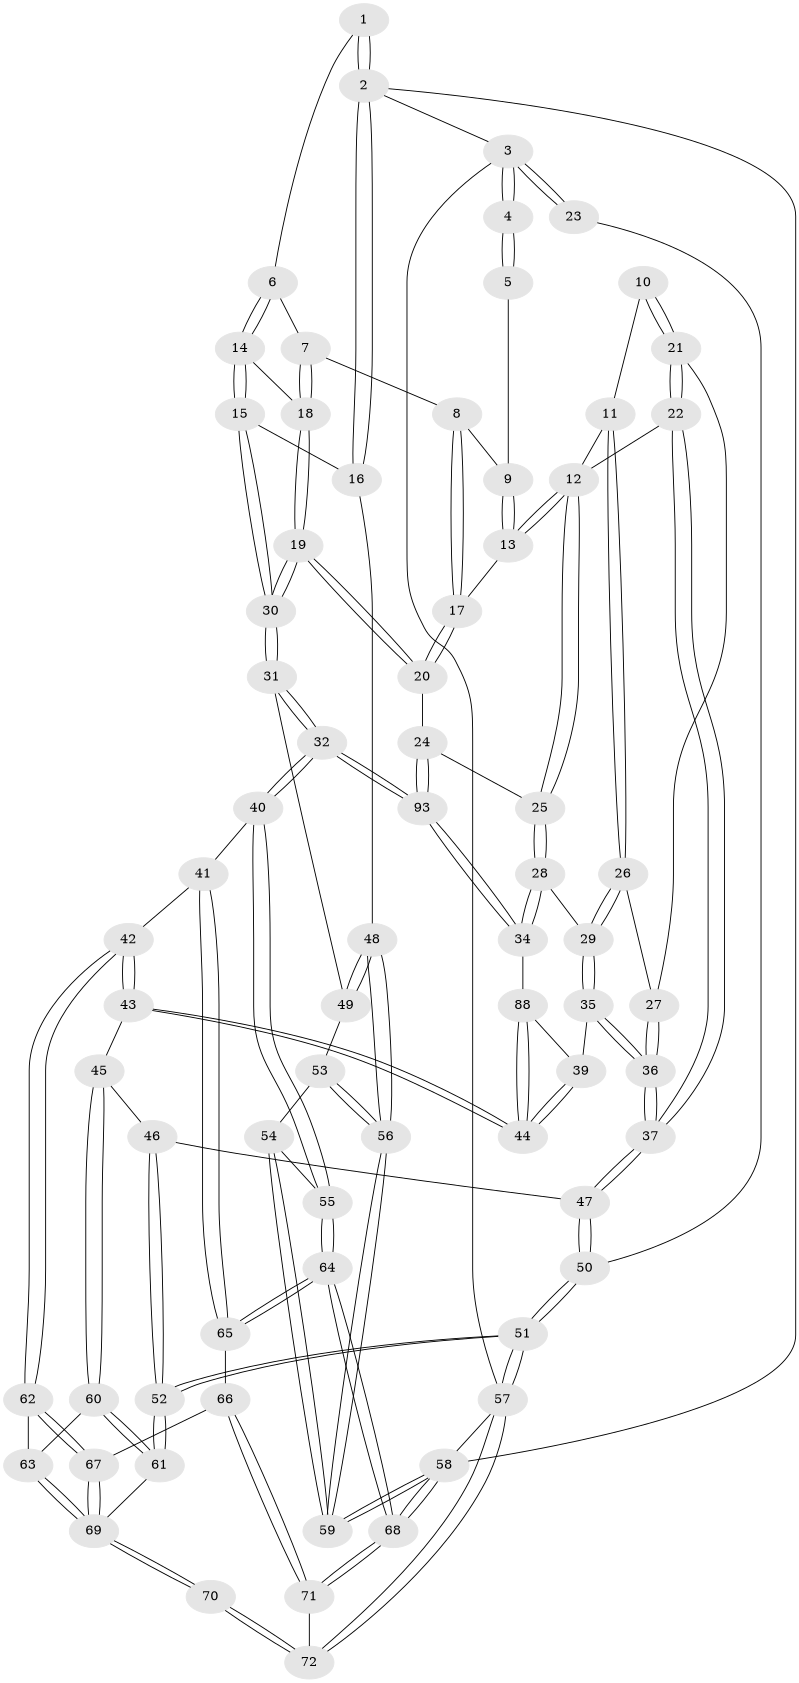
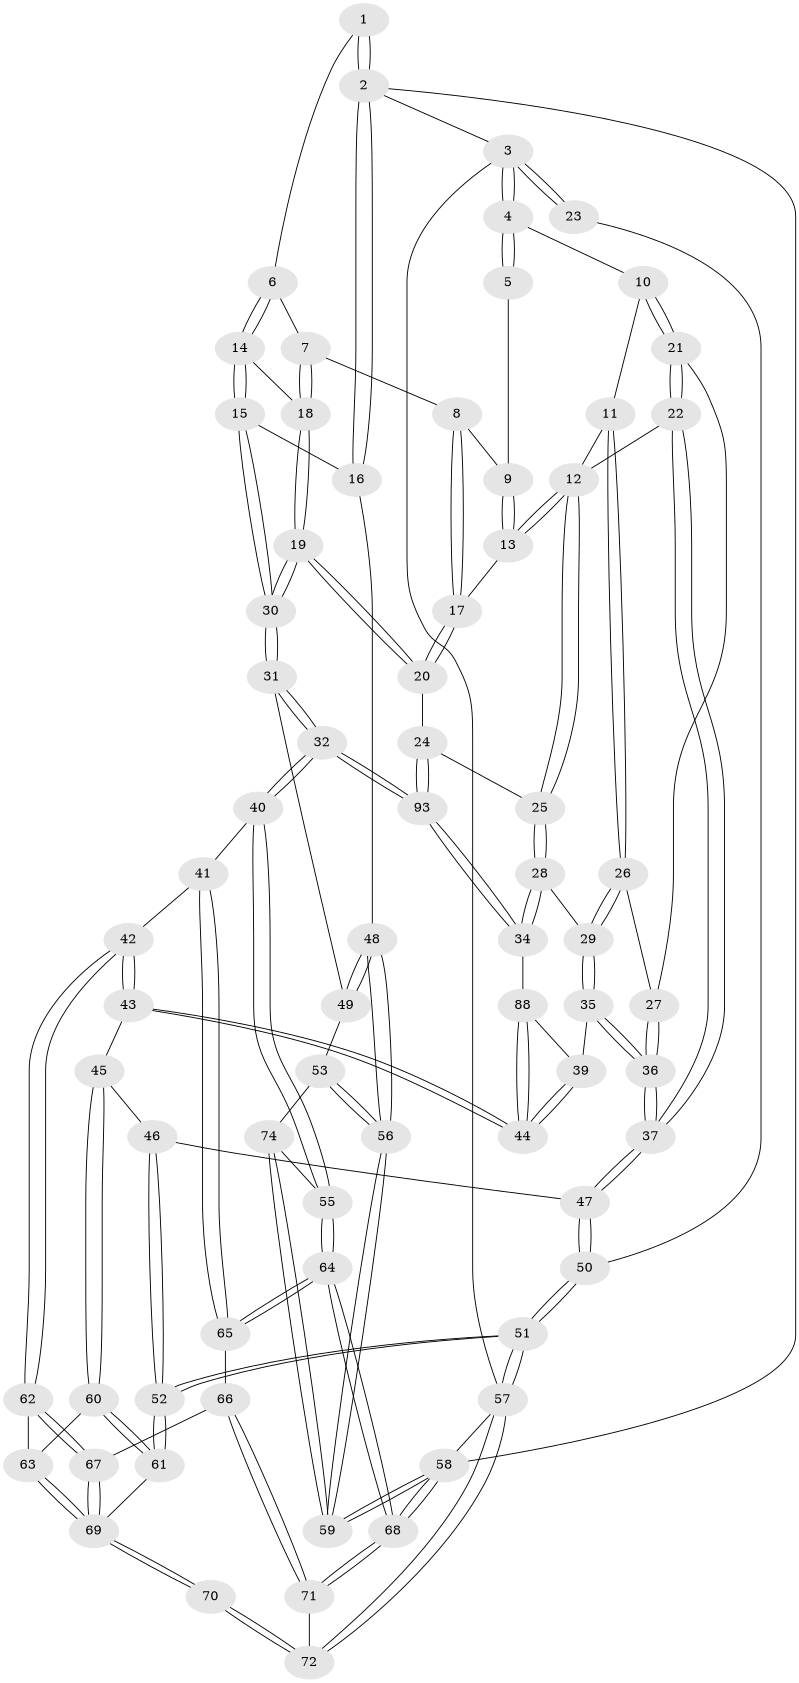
none -> (576, 250)
(269, 1137) -> (269, 1137)
